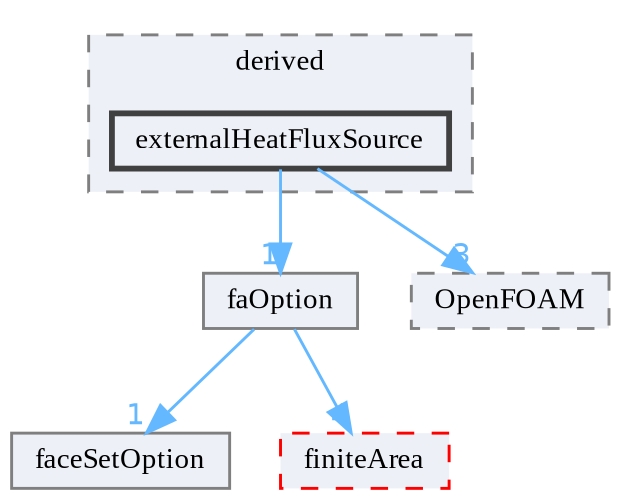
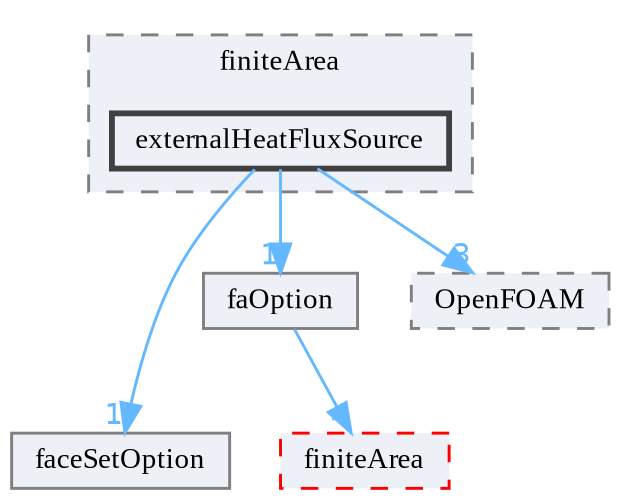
(281, 62) -> (281, 62)
(211, 371) -> (174, 276)
